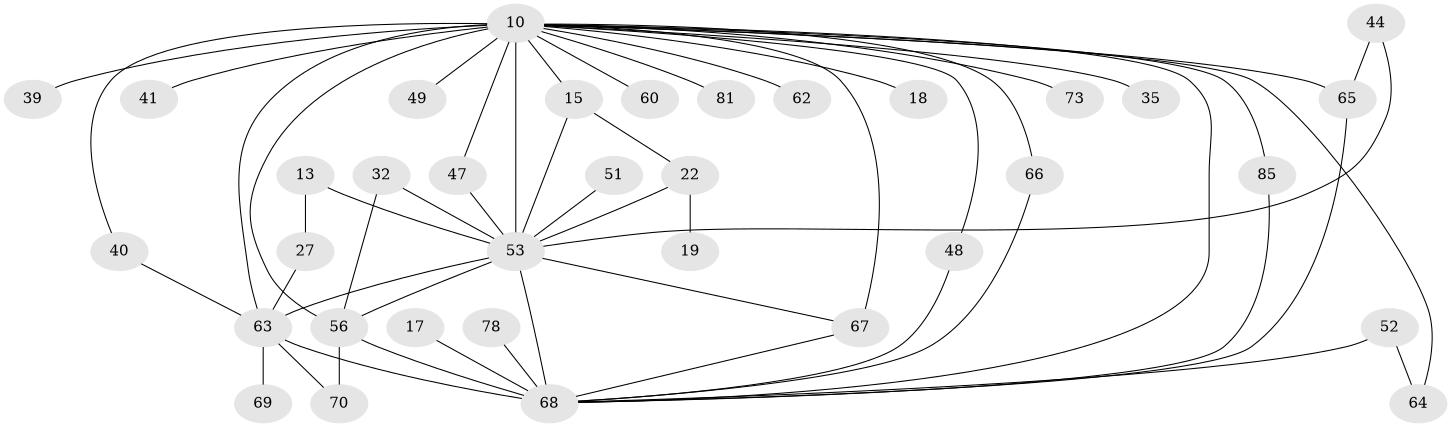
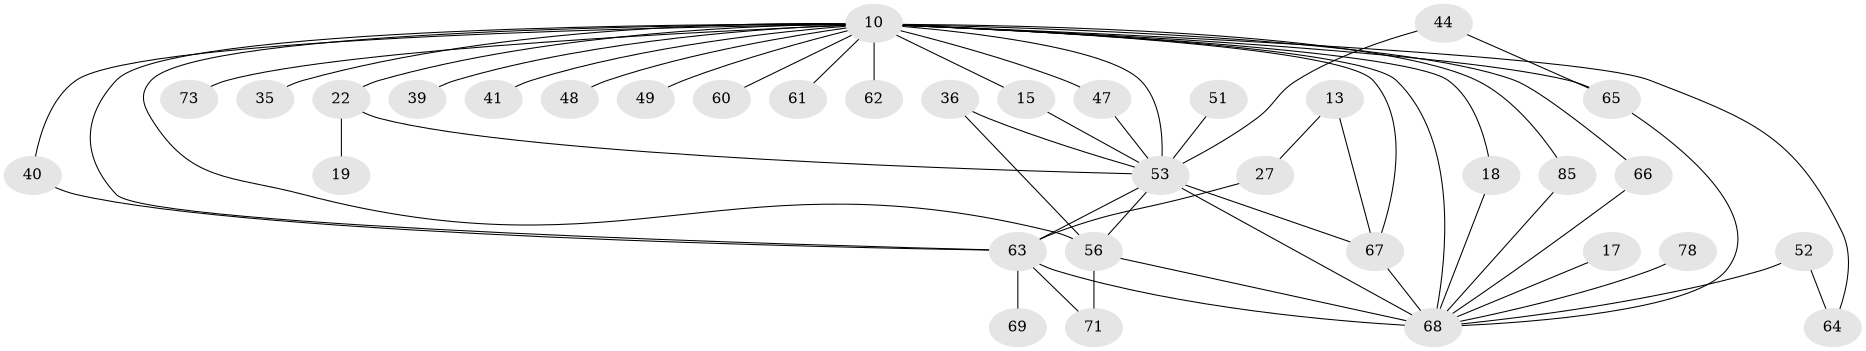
(726, 99) -> (798, 99)
(632, 137) -> (505, 53)
(382, 175) -> (950, 99)
(408, 218) -> (1355, 175)
(878, 356) -> (1462, 251)
(339, 404) -> (1094, 328)
